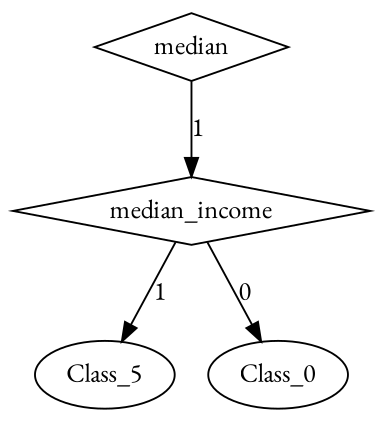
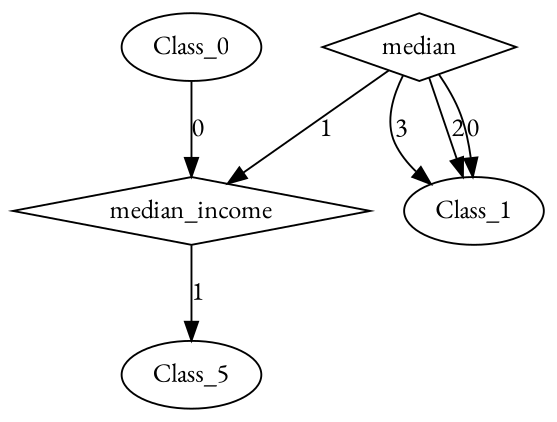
none -> (474, 211)
(230, 284) -> (191, 120)
